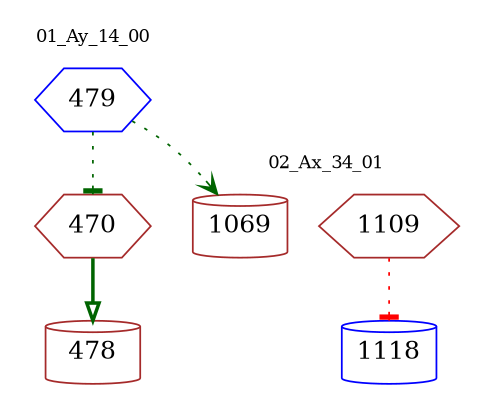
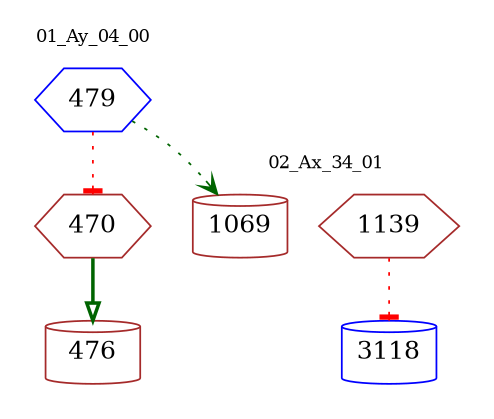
(93, 38) -> (93, 38)
(93, 159) -> (93, 159)
(389, 226) -> (389, 226)
(93, 352) -> (93, 352)
(389, 352) -> (389, 352)
